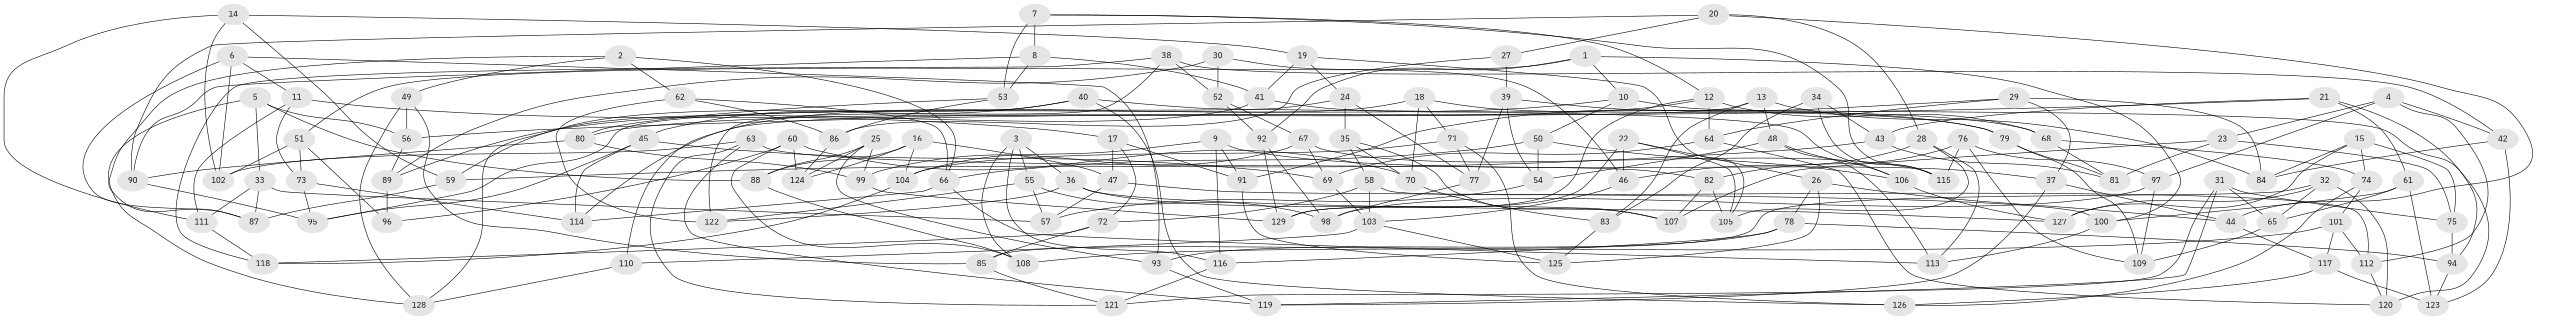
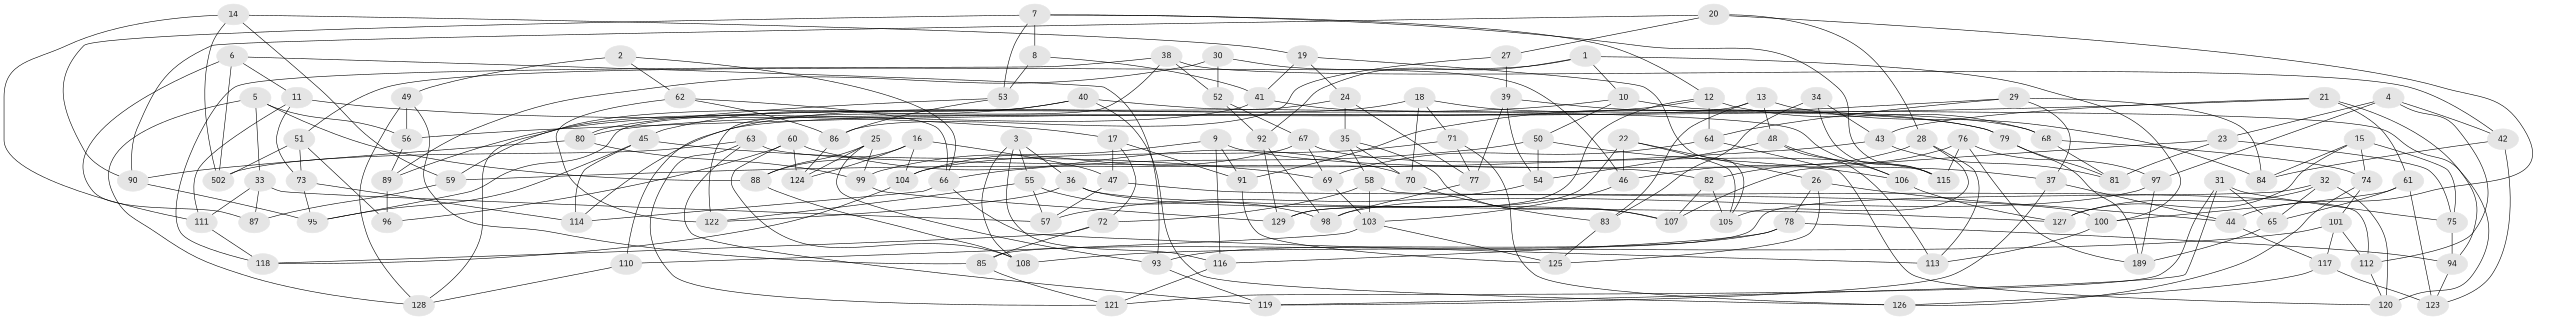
(276, 69) -> none
(439, 76) -> (472, 26)
(218, 181) -> (218, 181)
(2140, 264) -> (2140, 264)
